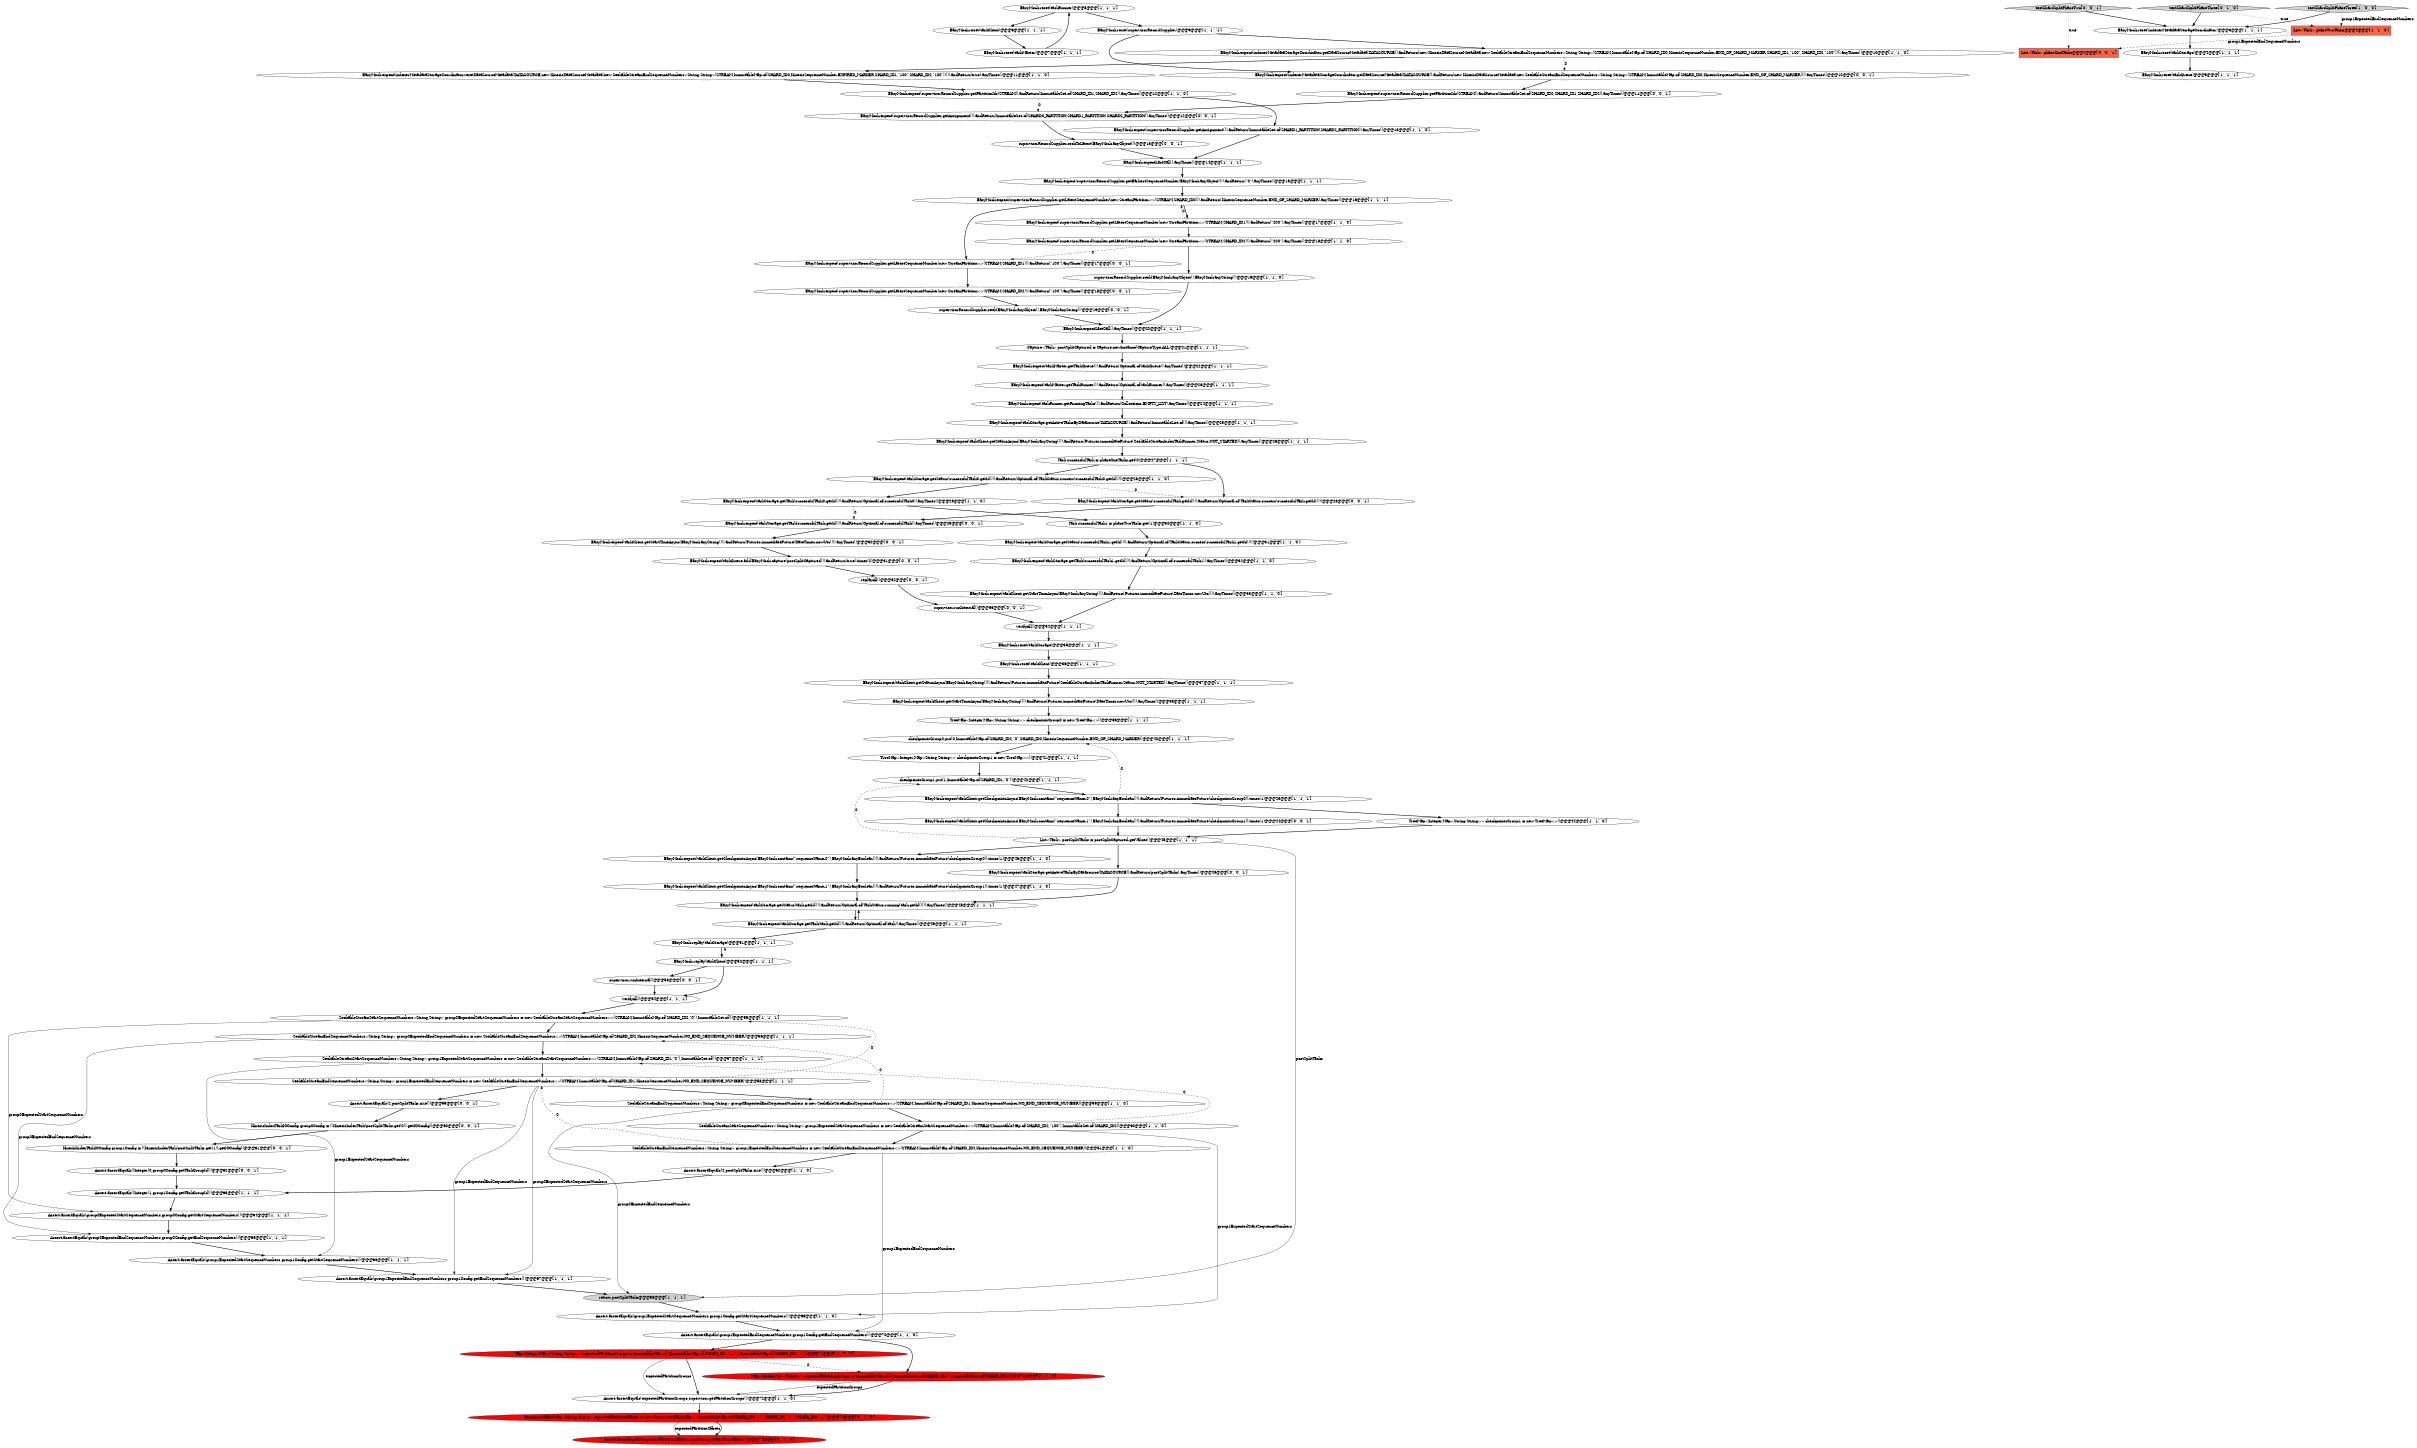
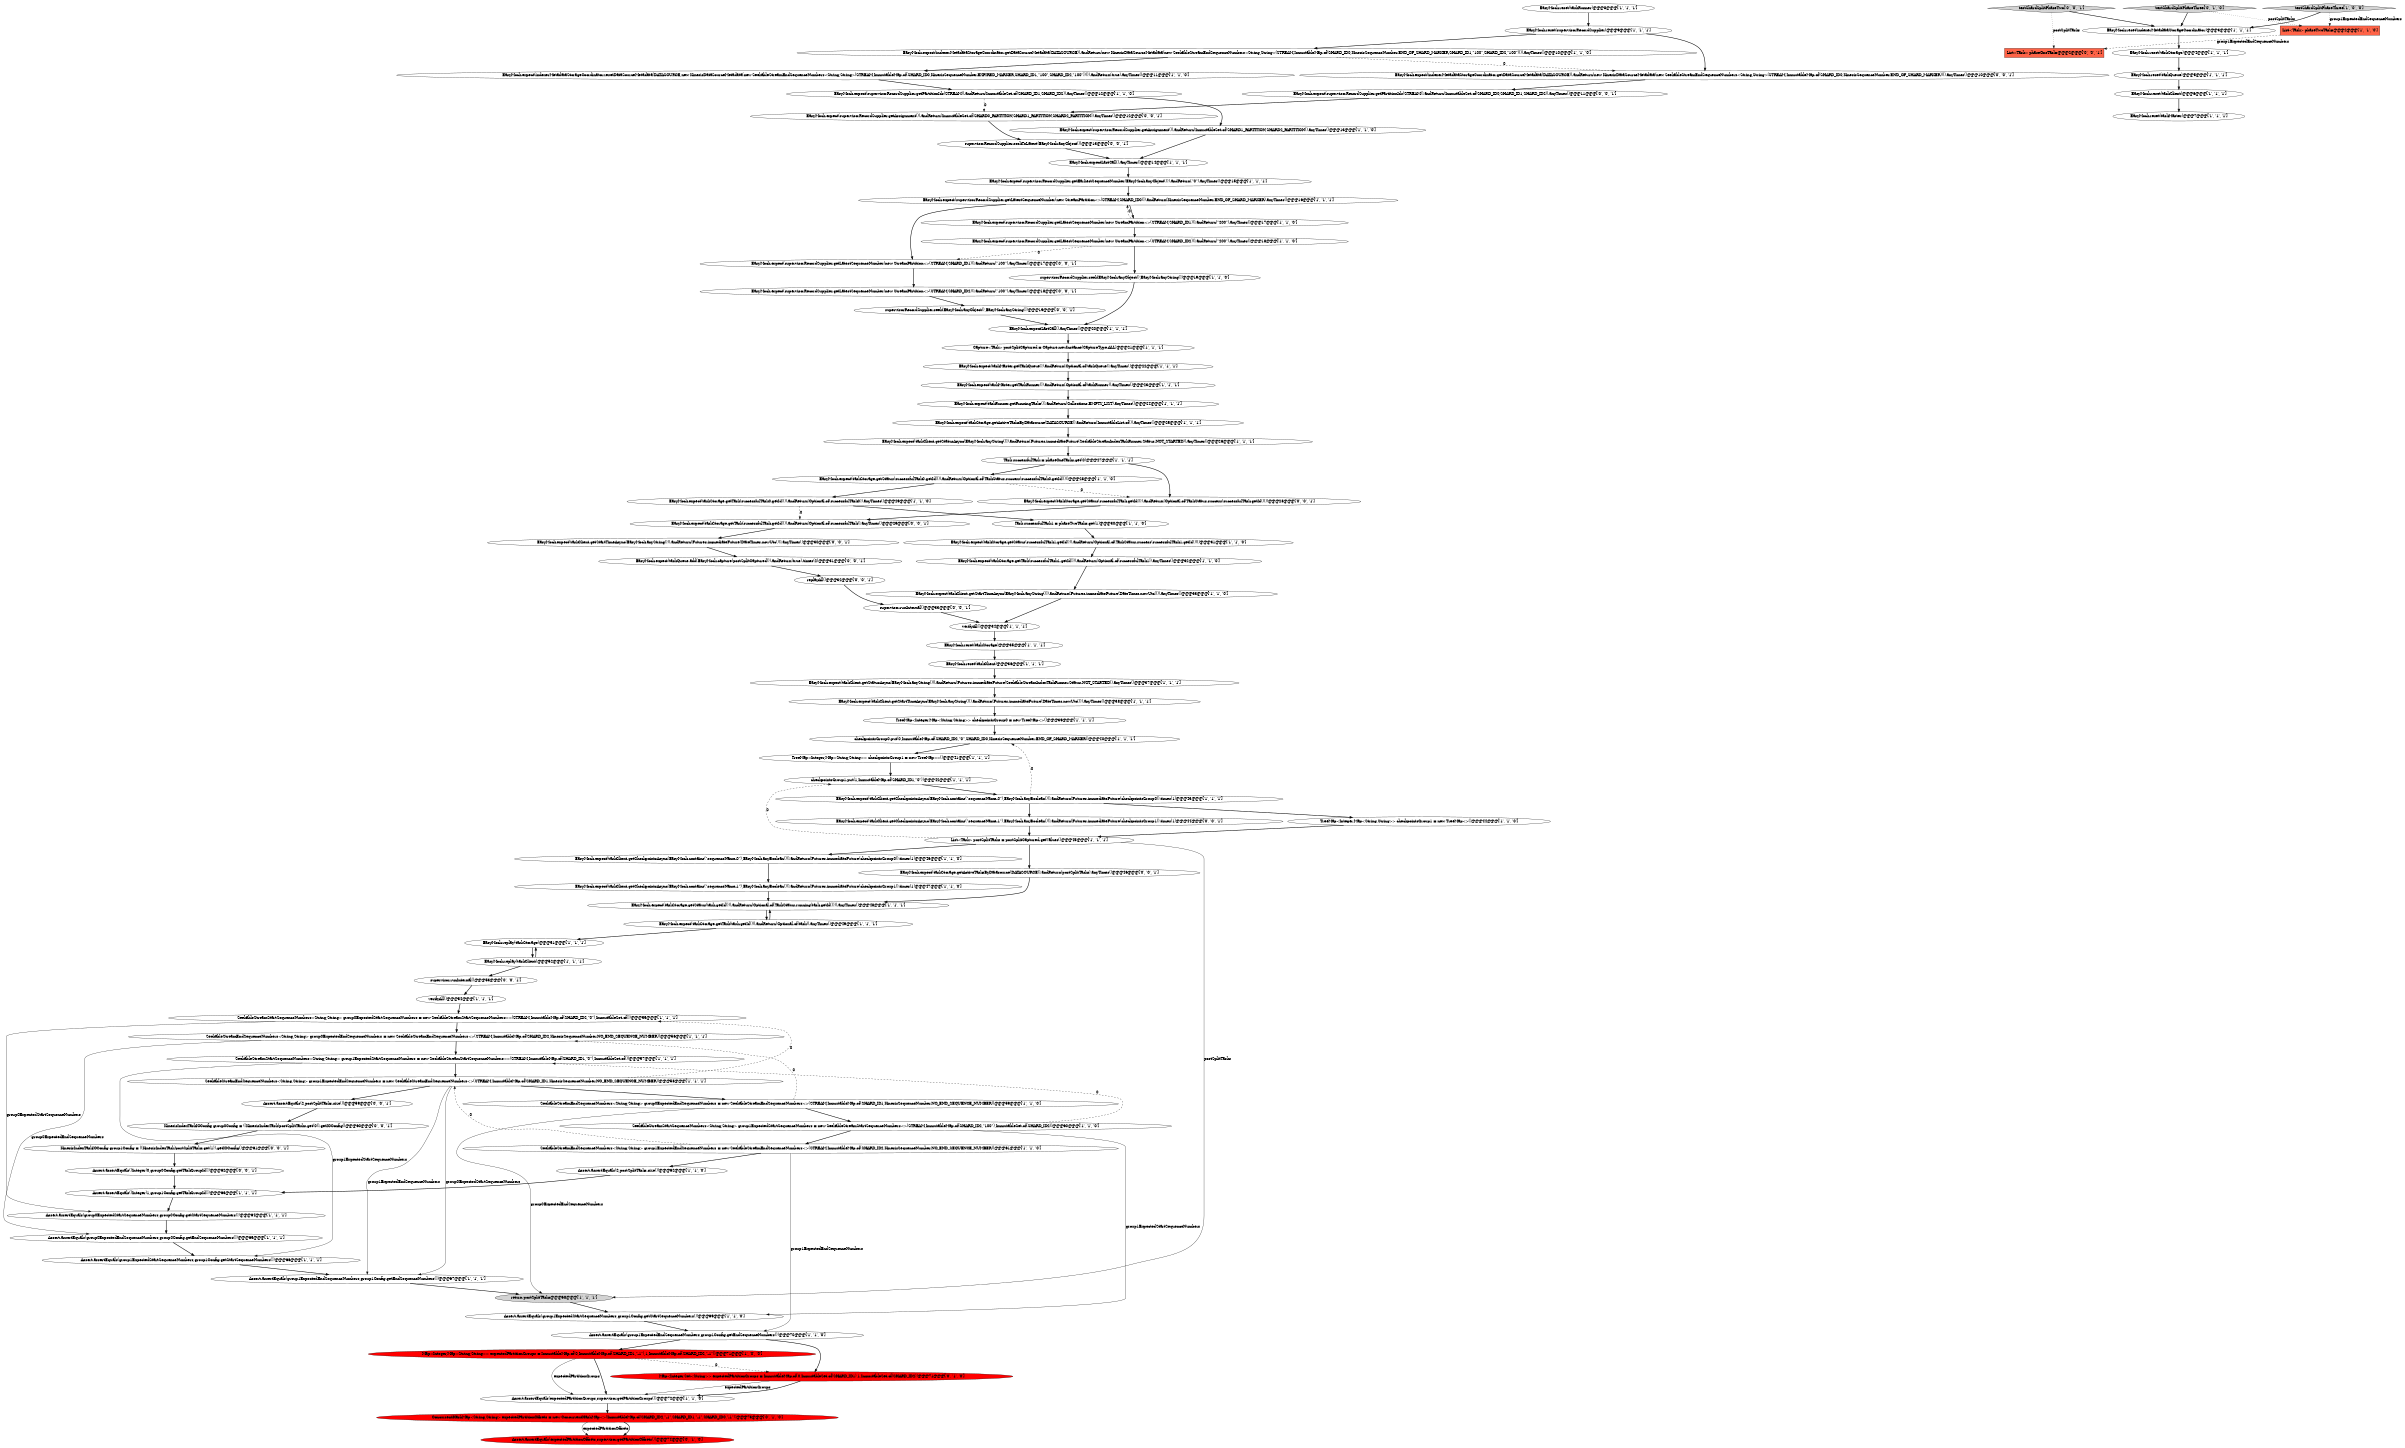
(1034, 19) -> (2179, 83)
(2284, 19) -> (2282, 19)
(2073, 31) -> (2066, 31)
(1063, 36) -> none
(725, 954) -> (536, 954)
(713, 989) -> none
